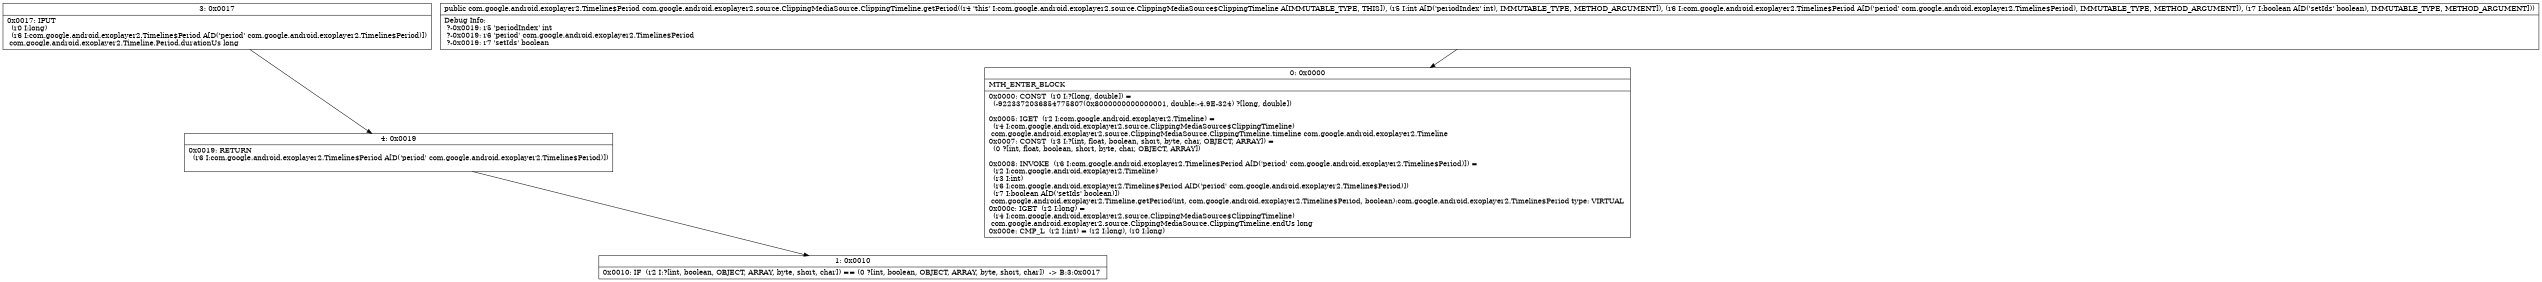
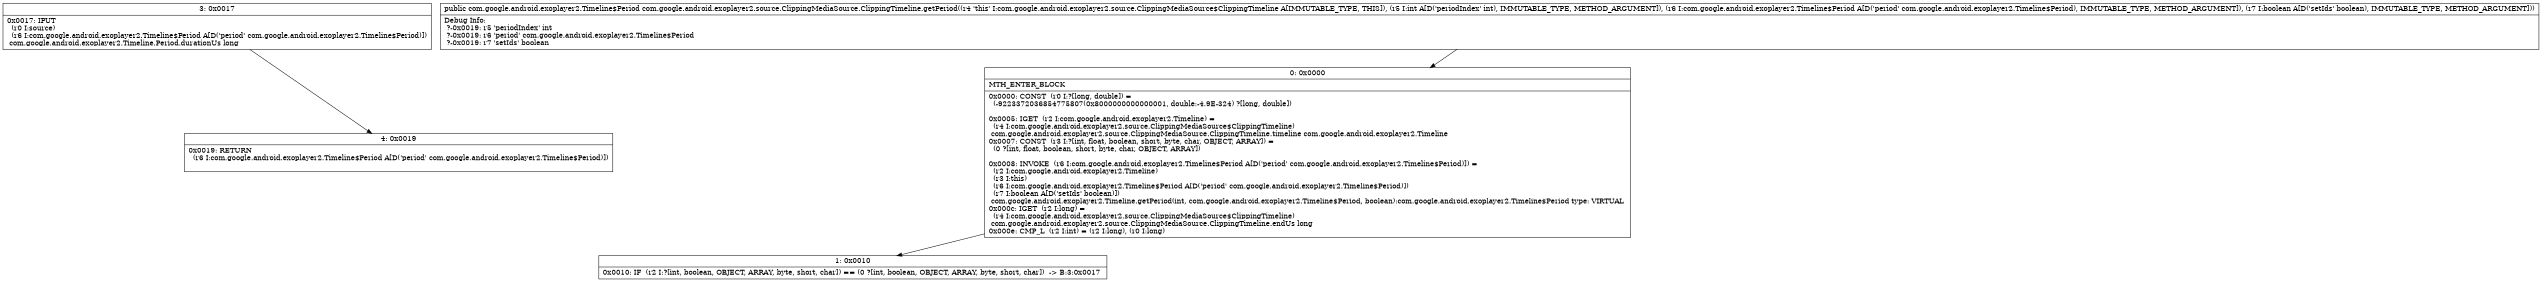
(27, 28) -> (31, 28)
(1006, 179) -> (1008, 179)
(638, 213) -> (943, 244)
